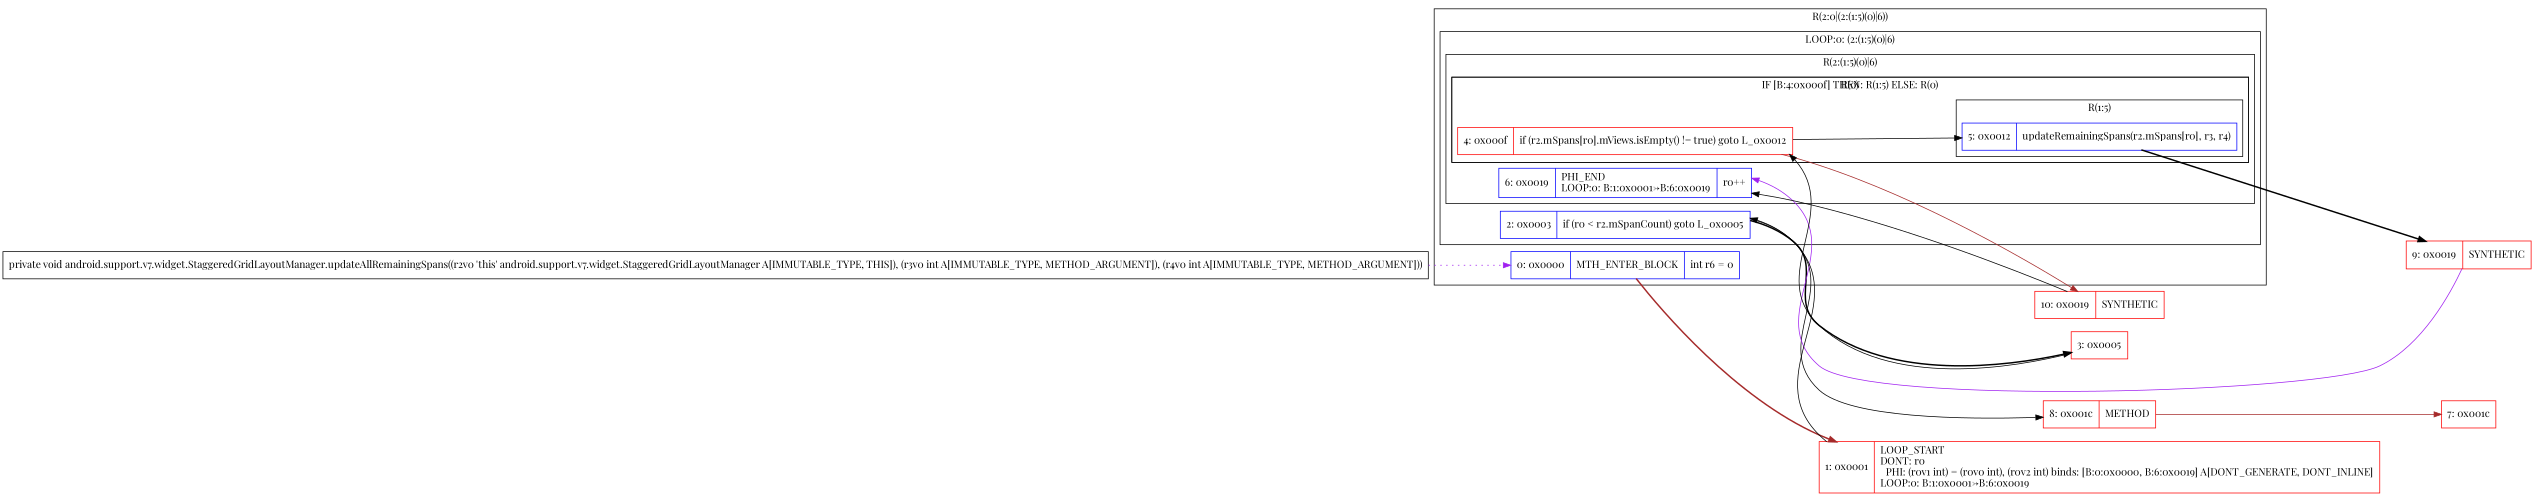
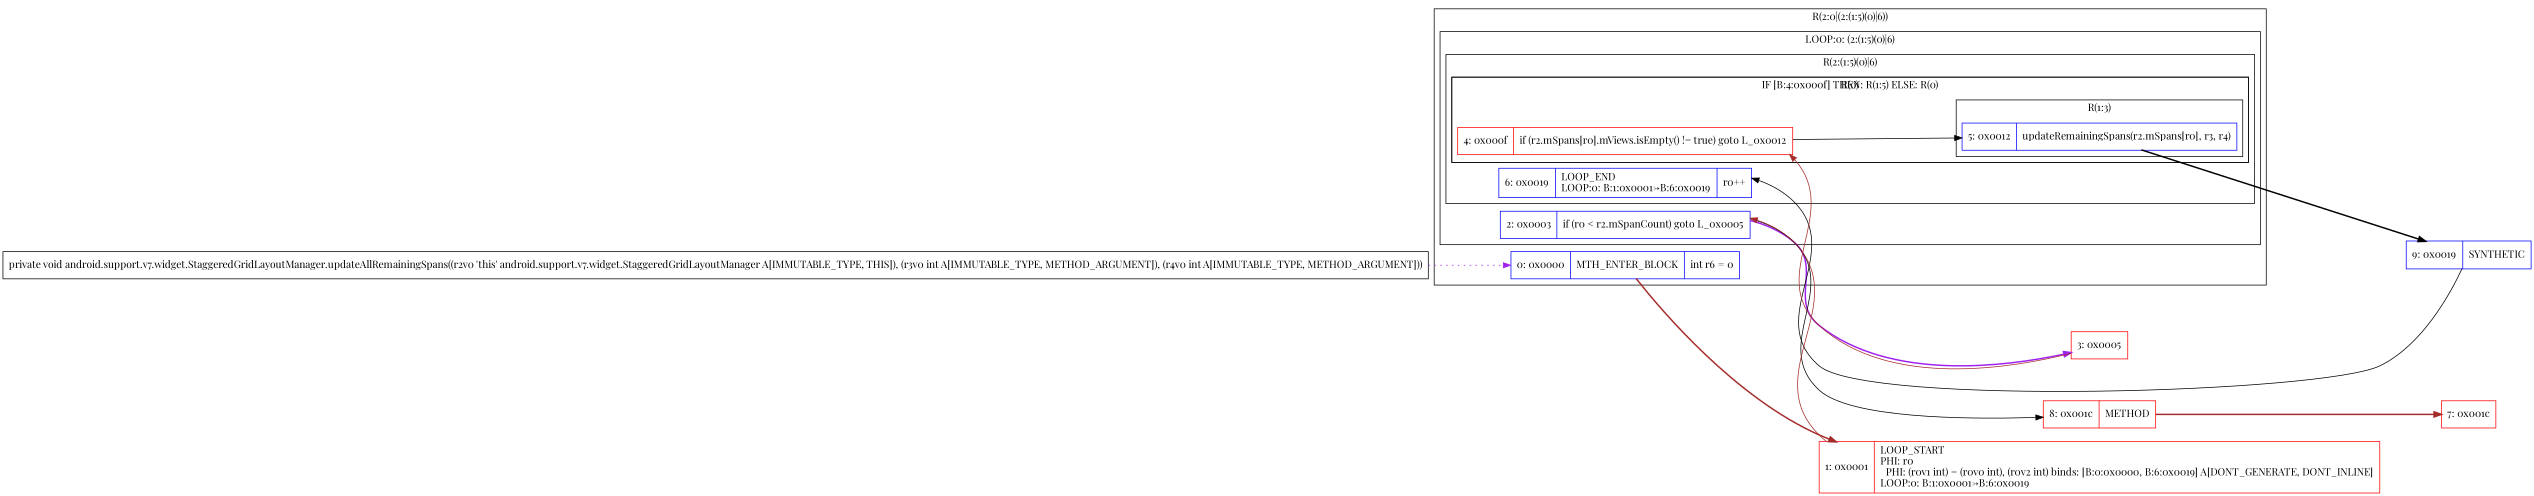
(2099, 108) -> (2099, 108)
(1583, 177) -> (1588, 177)
(2469, 255) -> (2469, 255)
(1800, 276) -> (1800, 276)
(2099, 305) -> none
(1810, 323) -> (1810, 323)
(1869, 352) -> (1869, 352)
(2055, 391) -> (2055, 391)
(2295, 414) -> (2295, 414)
(1904, 461) -> (1898, 461)
